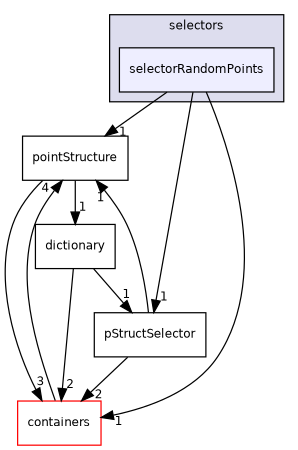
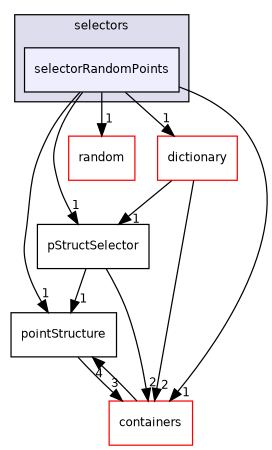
none -> (102, 158)
(75, 196) -> (145, 110)
(75, 247) -> (197, 158)
